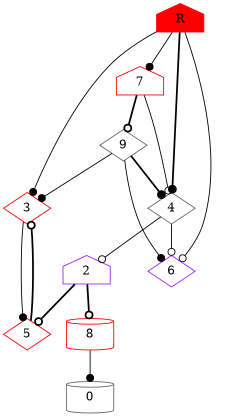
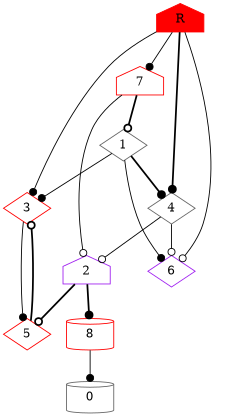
(158, 141) -> (82, 166)
(123, 145) -> (123, 145)
(88, 298) -> (88, 298)
